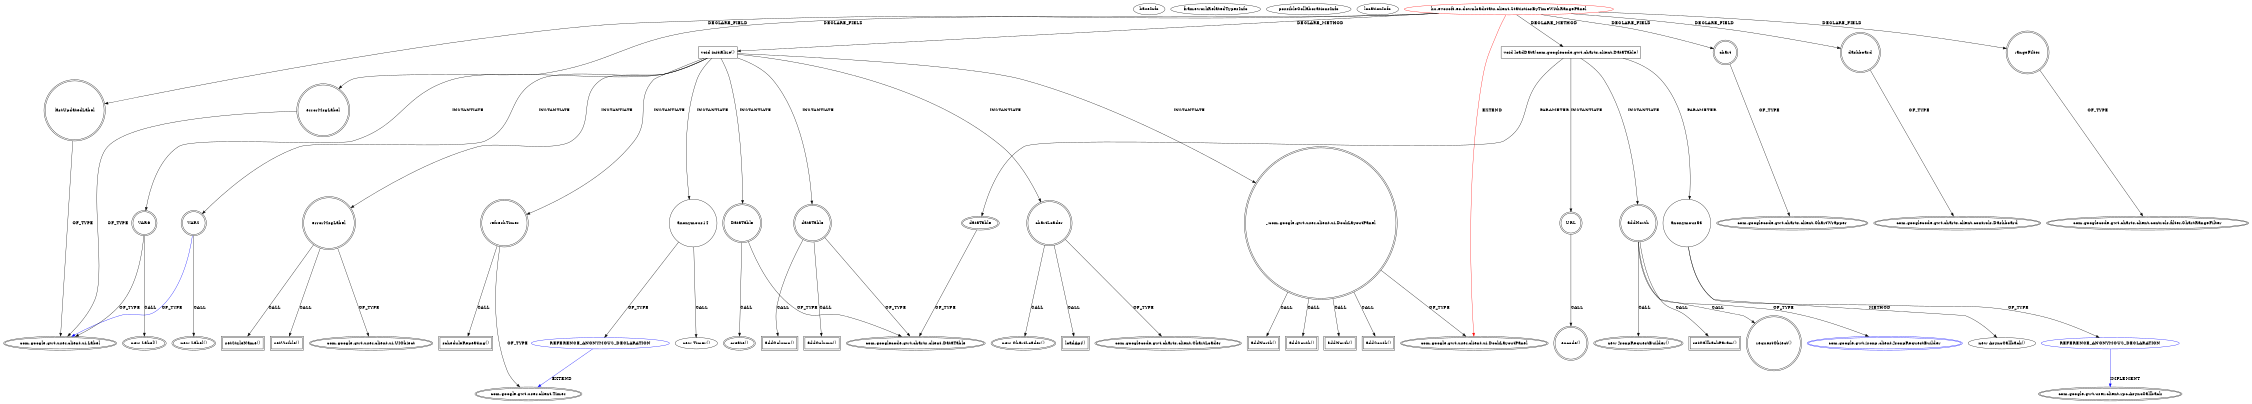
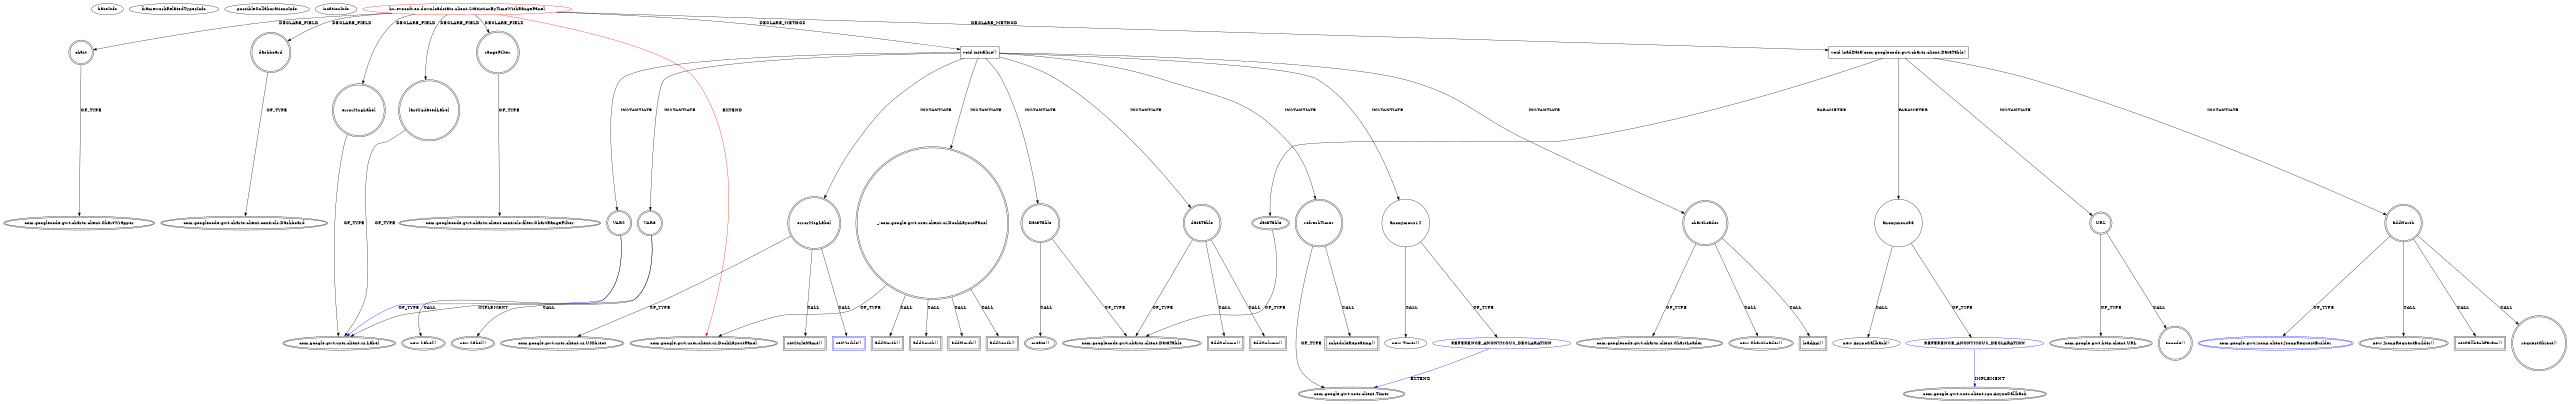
(130, 308) -> (493, 308)
(1880, 308) -> (1882, 308)
(287, 343) -> (849, 343)
none -> (2101, 343)
